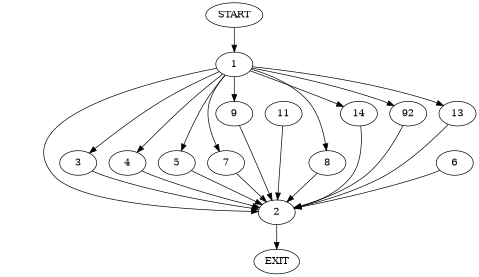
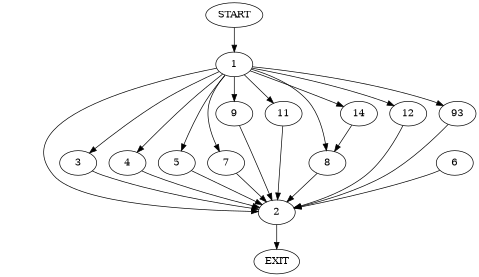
none -> (256, 87)
(408, 114) -> (408, 114)
(458, 114) -> (458, 114)
(349, 179) -> (345, 135)
